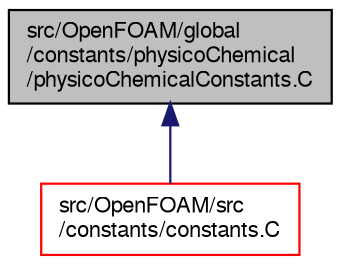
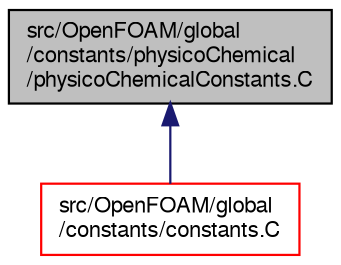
(170, 219) -> (170, 219)
